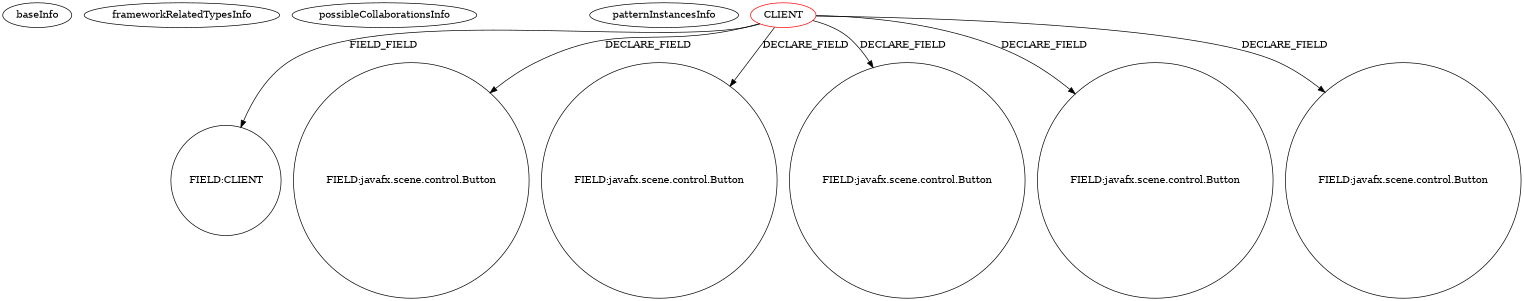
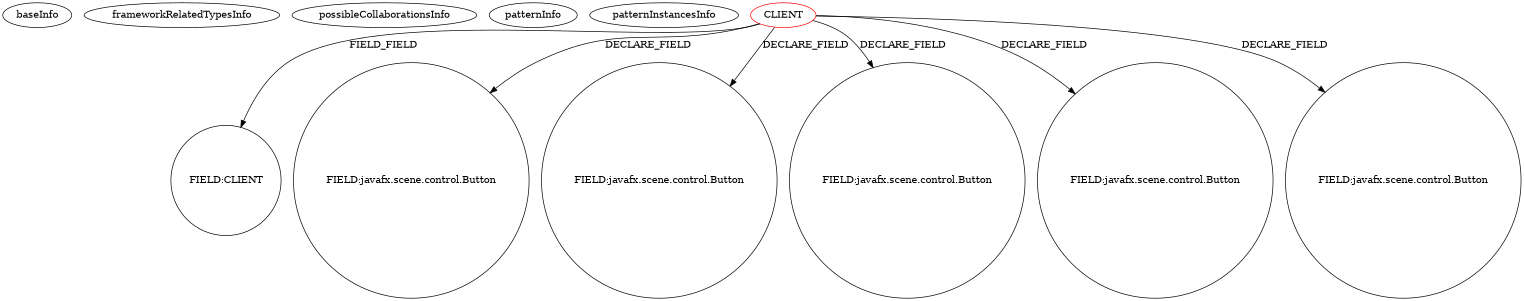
none -> (533, 15)
